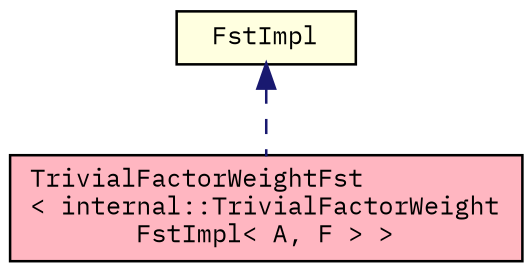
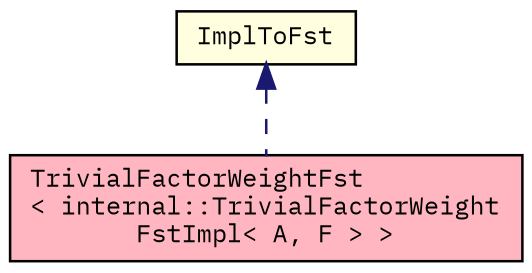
(266, 38) -> (266, 38)
